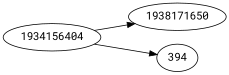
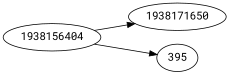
(52, 37) -> (52, 37)
(177, 58) -> (177, 58)
